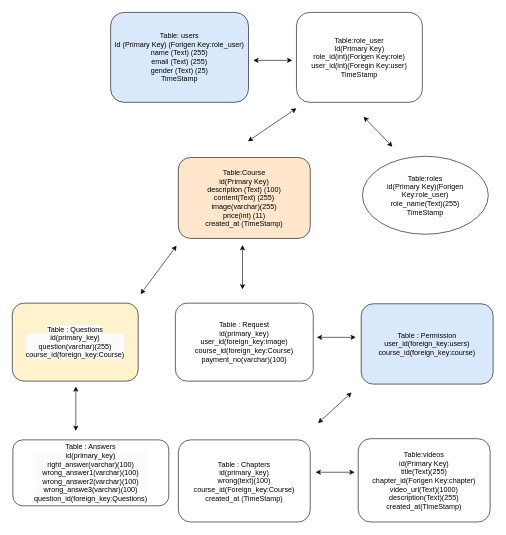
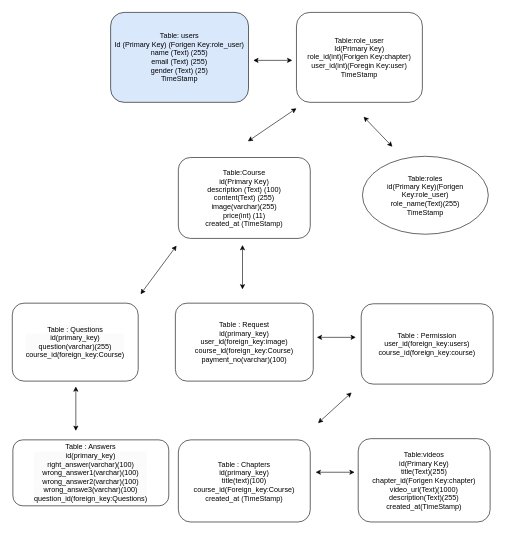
(360, 57) -> (360, 57)
(245, 198) -> (245, 198)
(75, 342) -> (75, 342)
(428, 344) -> (428, 344)
(245, 482) -> (245, 482)
